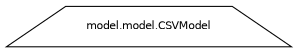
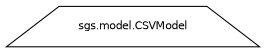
(149, 27) -> (133, 27)
